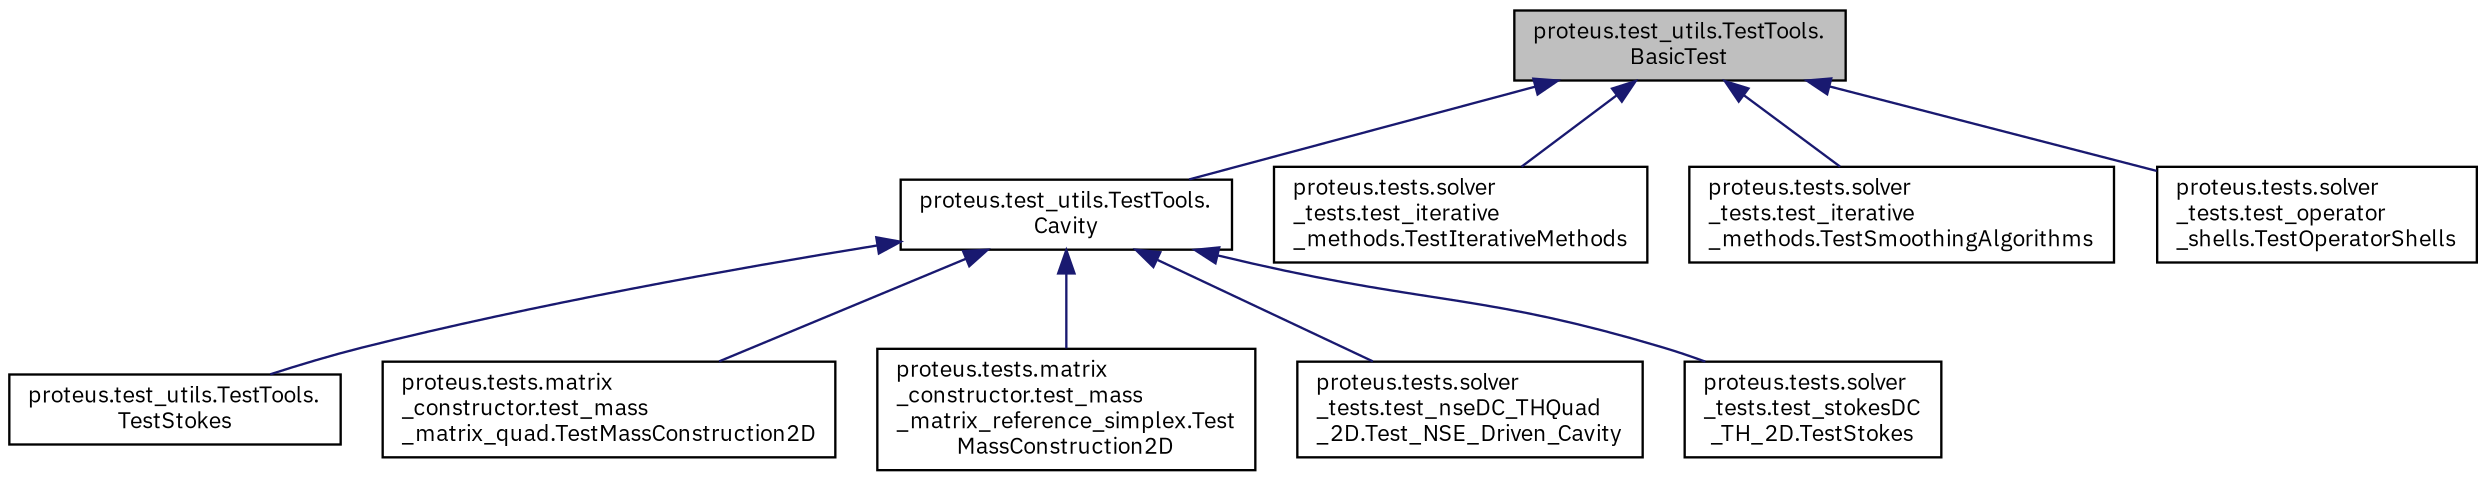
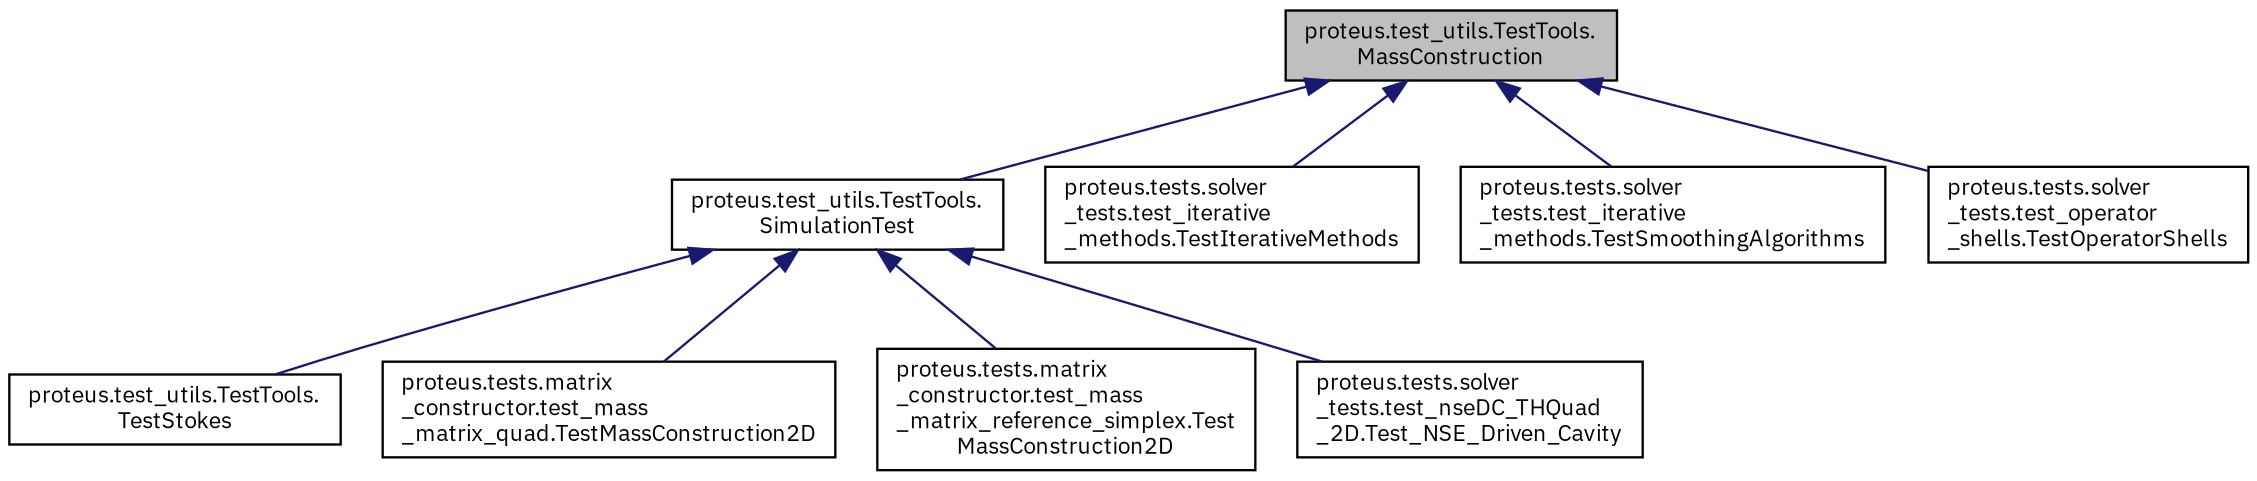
(1680, 46) -> (1451, 46)
(1066, 215) -> (838, 215)
(1813, 410) -> none
